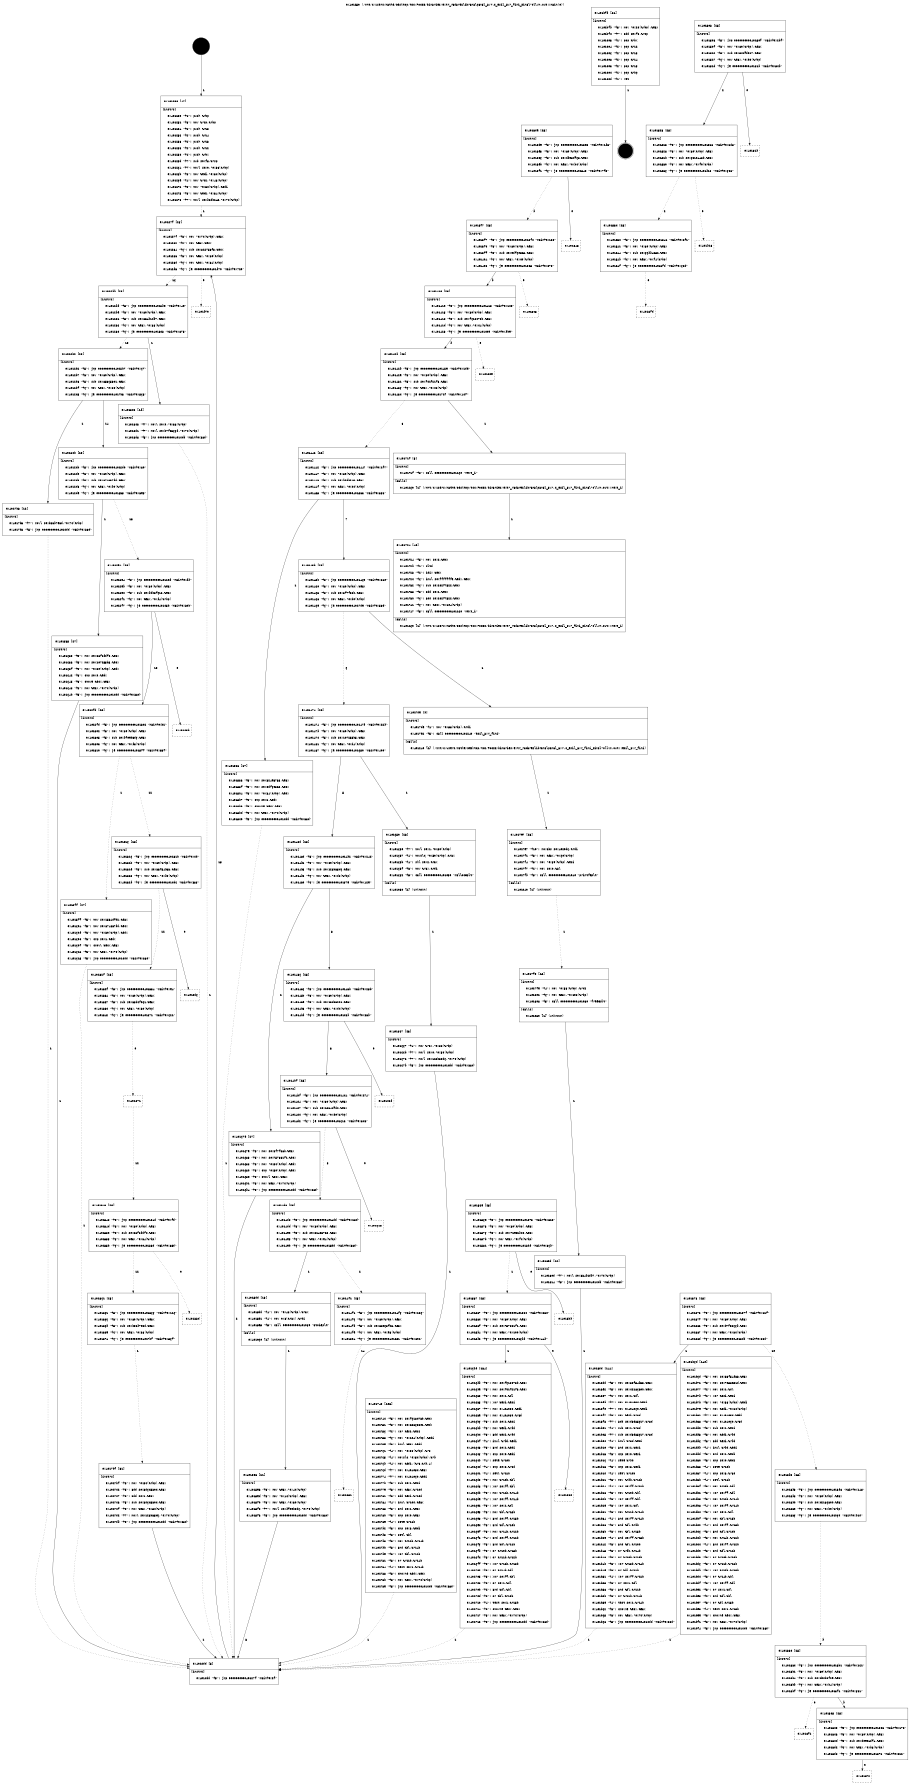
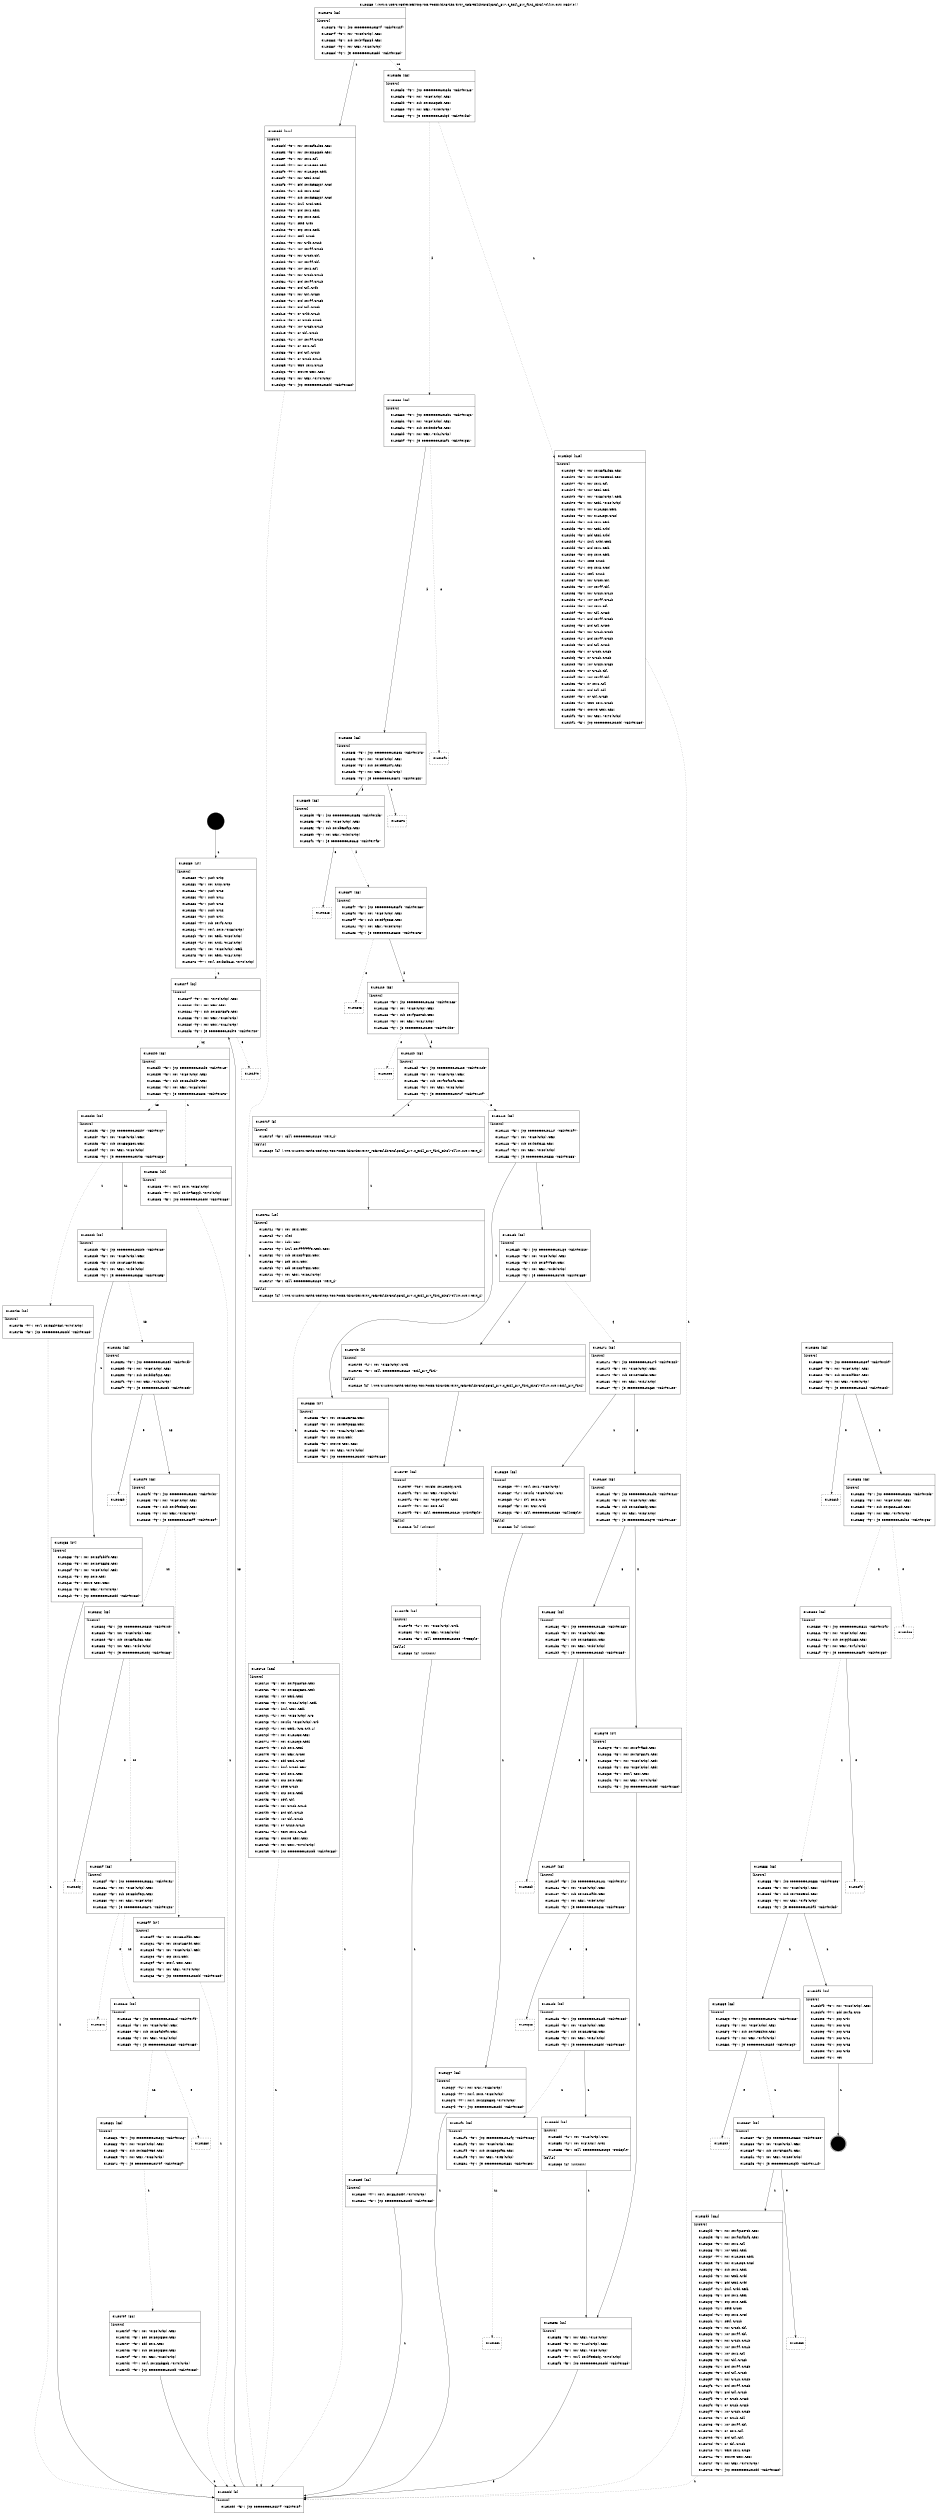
(646, 288) -> (851, 1769)
none -> (496, 289)
(154, 370) -> (186, 1132)
(56, 448) -> (68, 1230)
none -> (360, 789)
(133, 1152) -> (122, 1956)
(234, 1424) -> (637, 2057)
none -> (293, 1478)
none -> (796, 1887)
